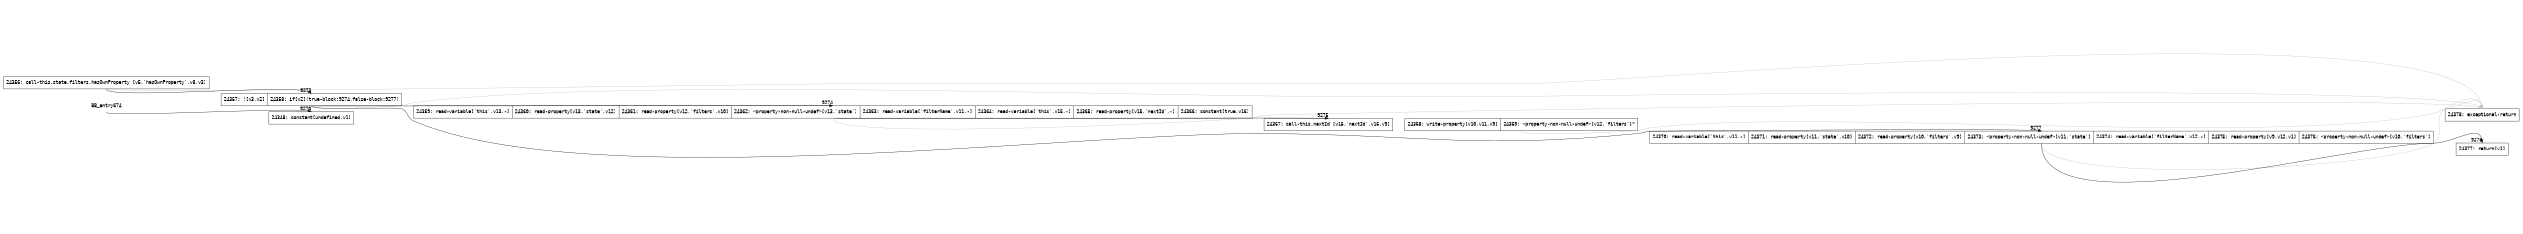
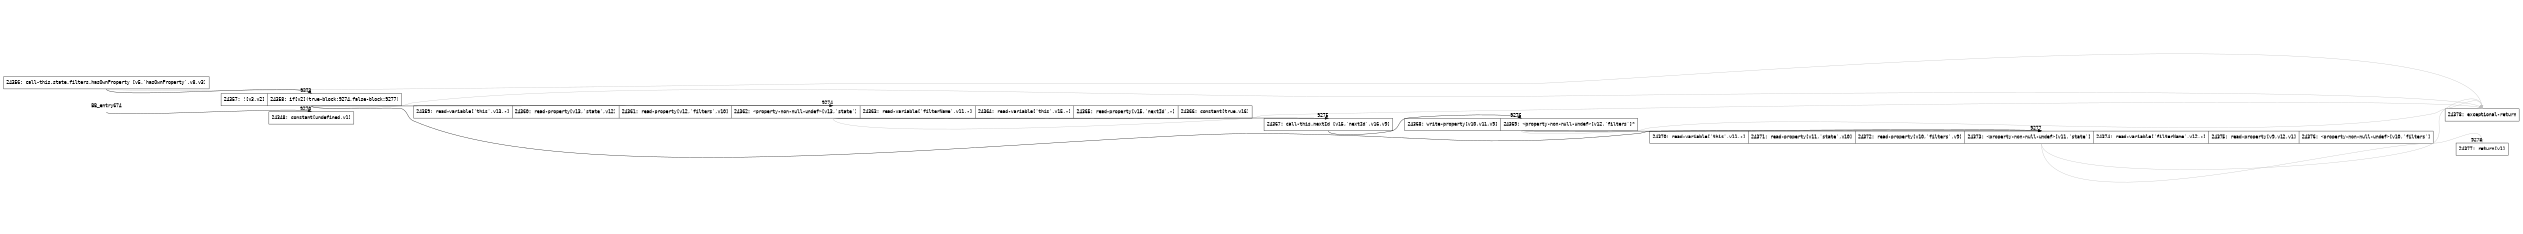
none -> (1420, 117)
none -> (1780, 131)
(2244, 170) -> (2244, 170)
